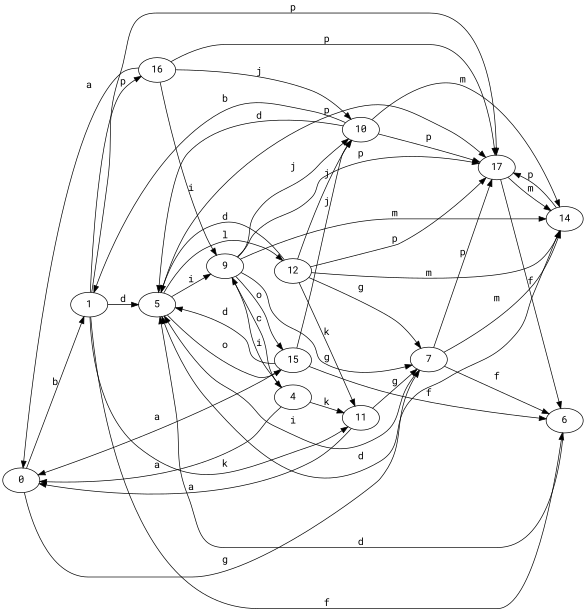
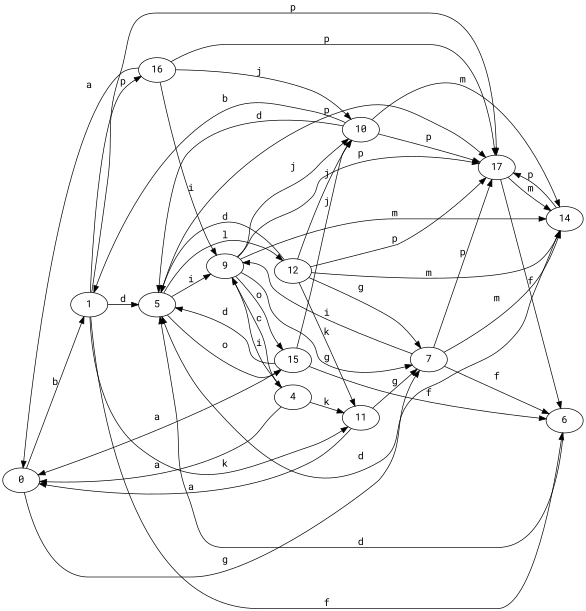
(292, 435) -> (323, 318)
